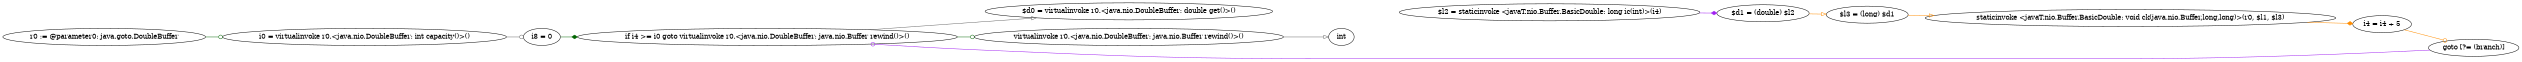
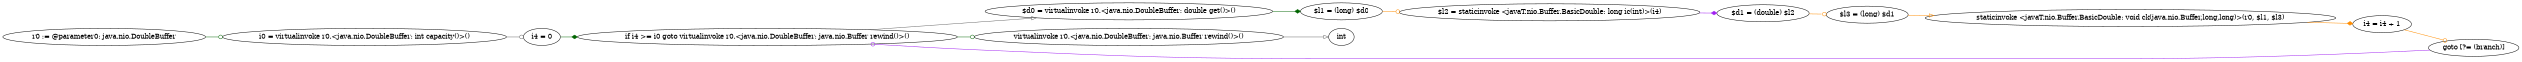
none -> (1341, 11)
(1815, 14) -> (1815, 14)
(2382, 24) -> (2382, 24)
(104, 37) -> (104, 37)
(542, 37) -> (542, 37)
